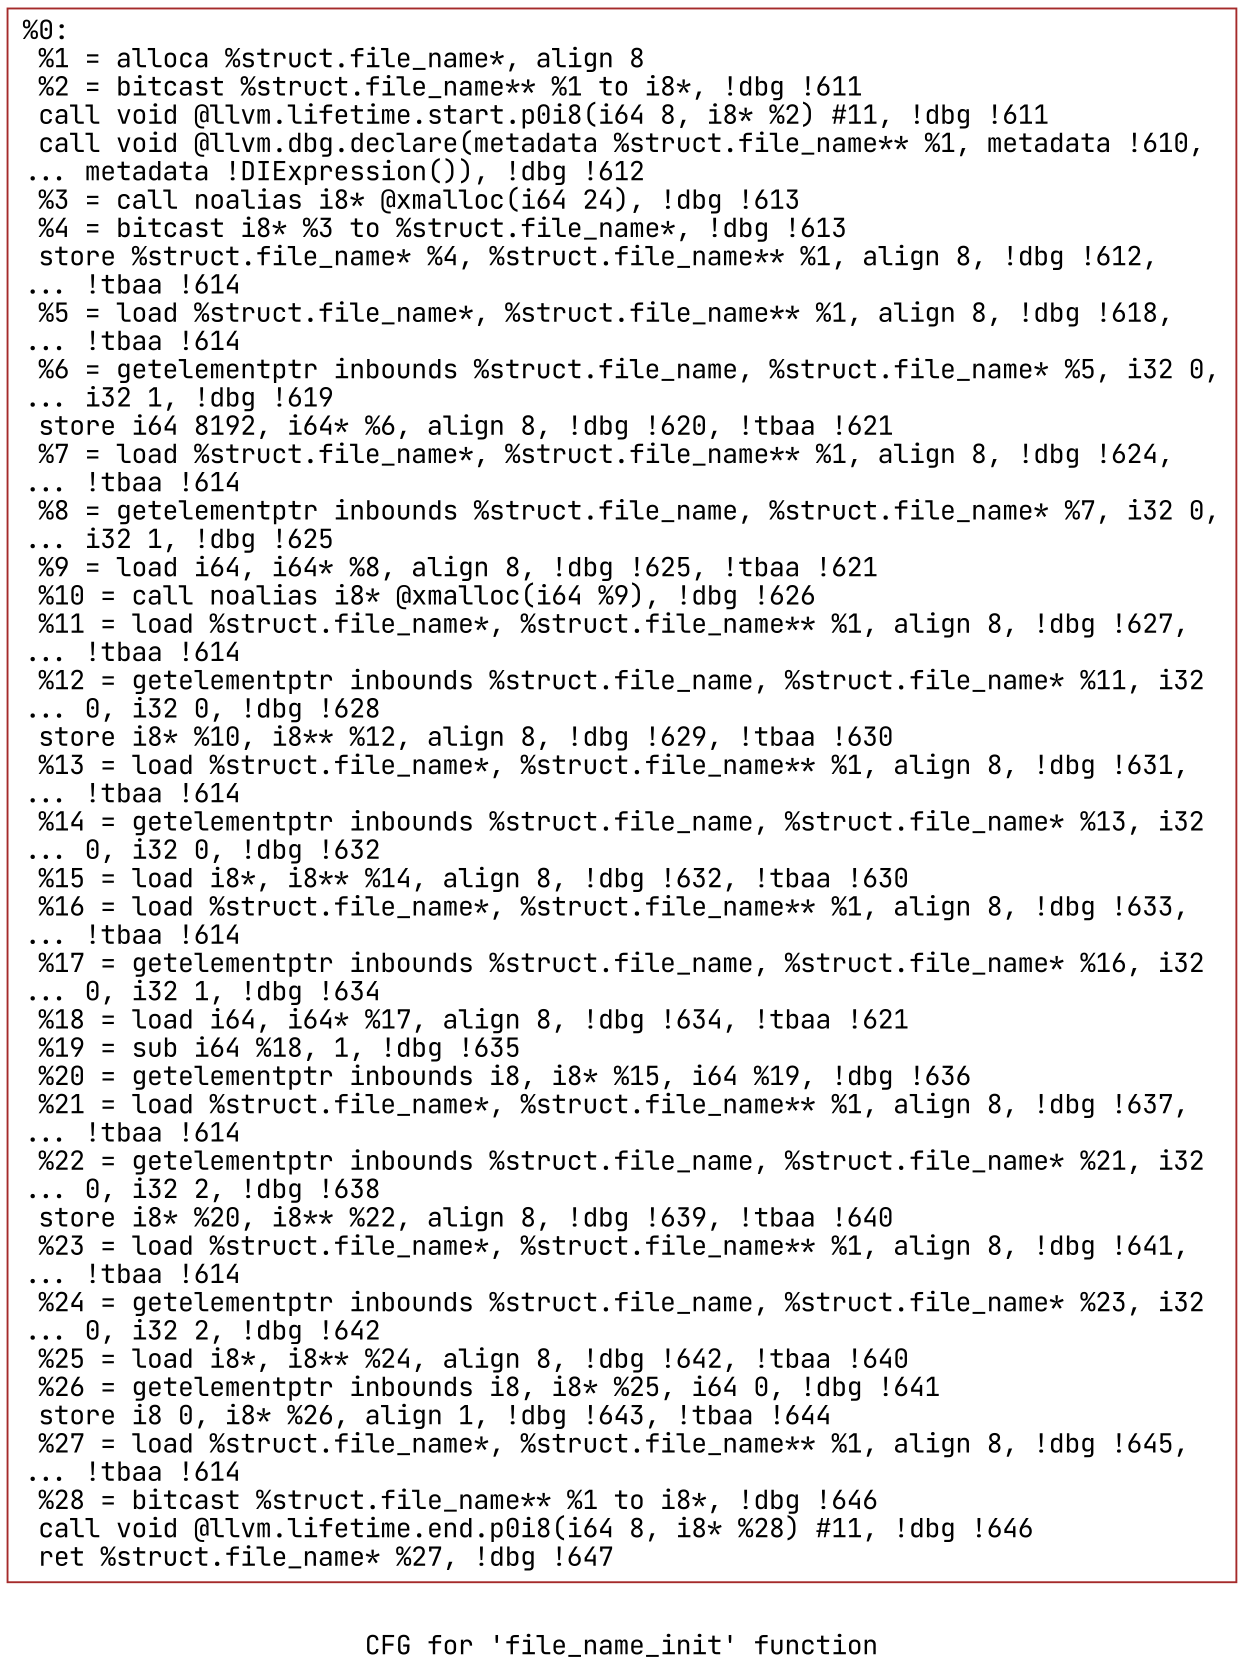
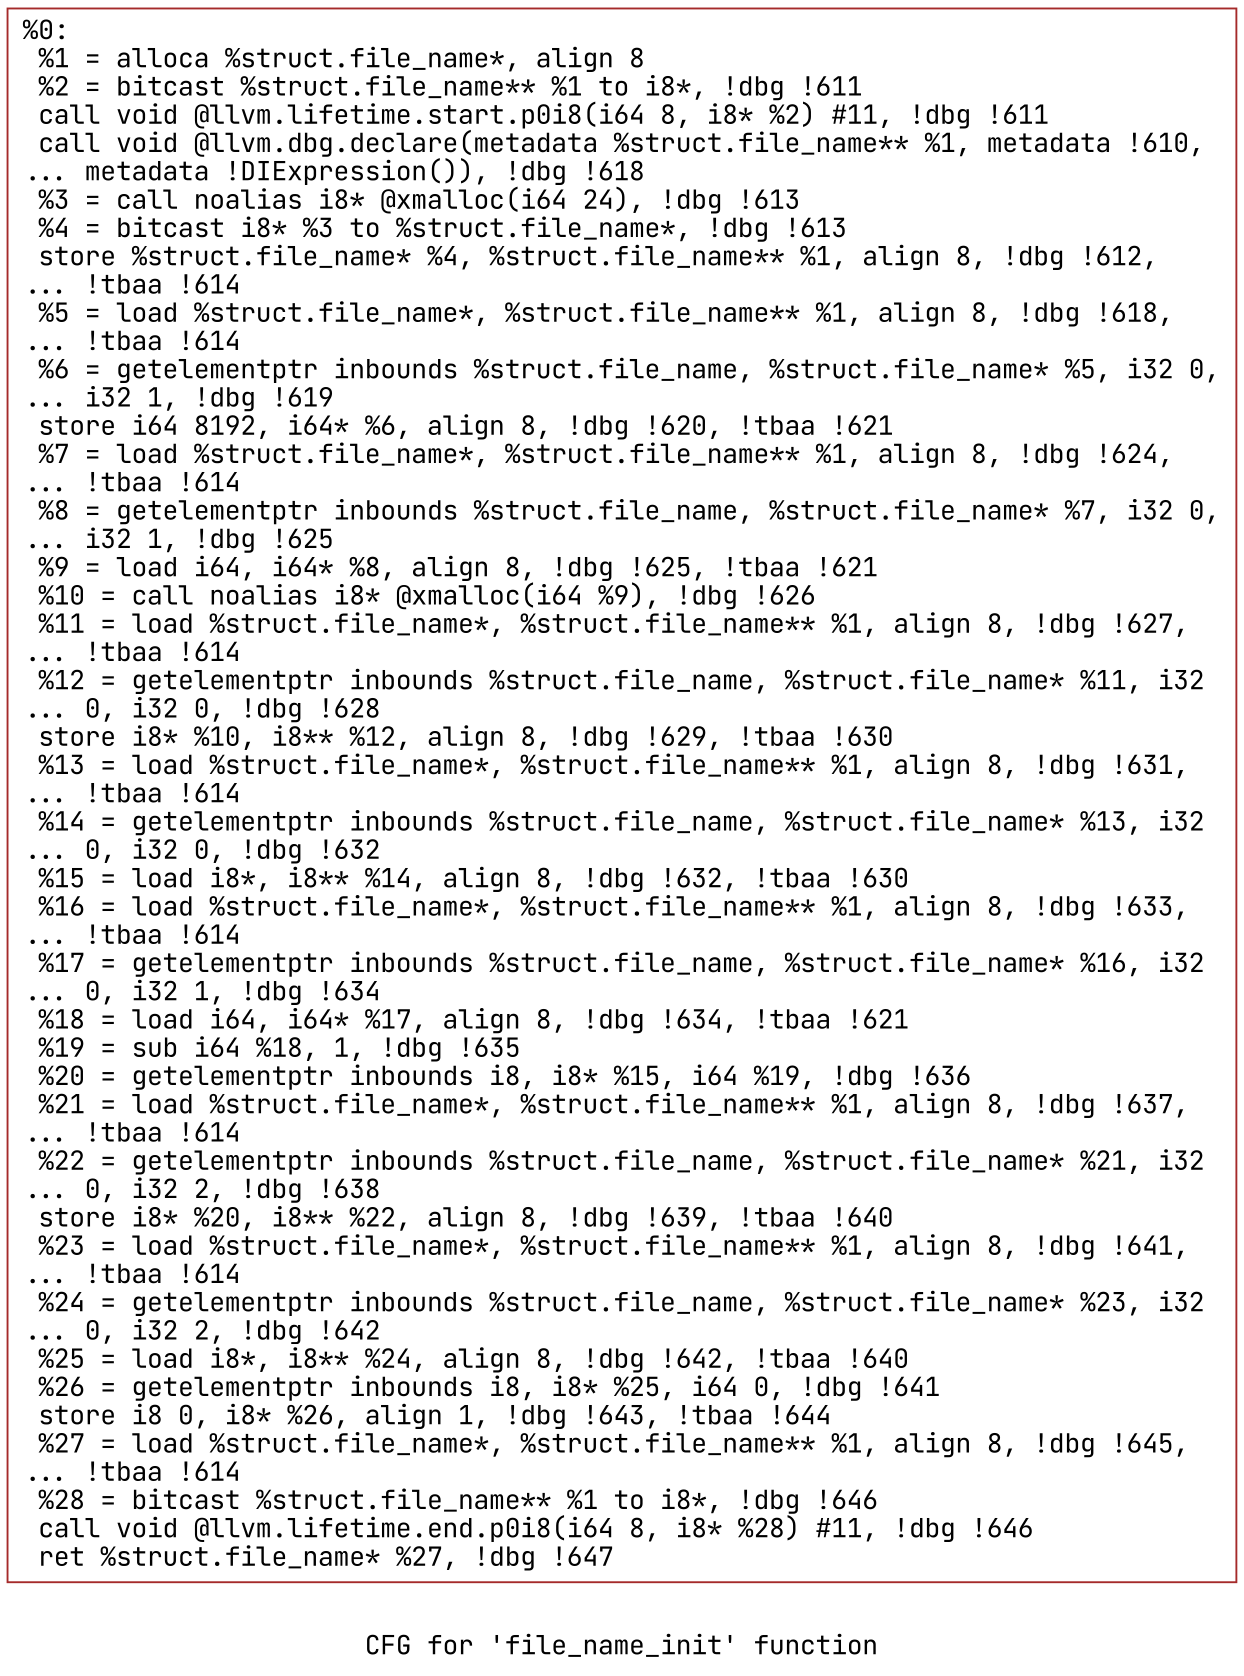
(335, 172) -> (335, 172)
